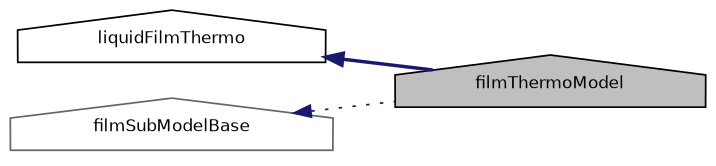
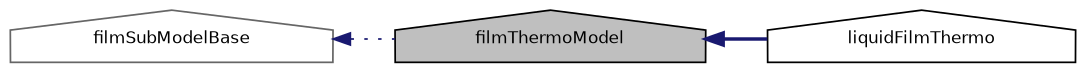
(388, 65) -> (745, 39)
